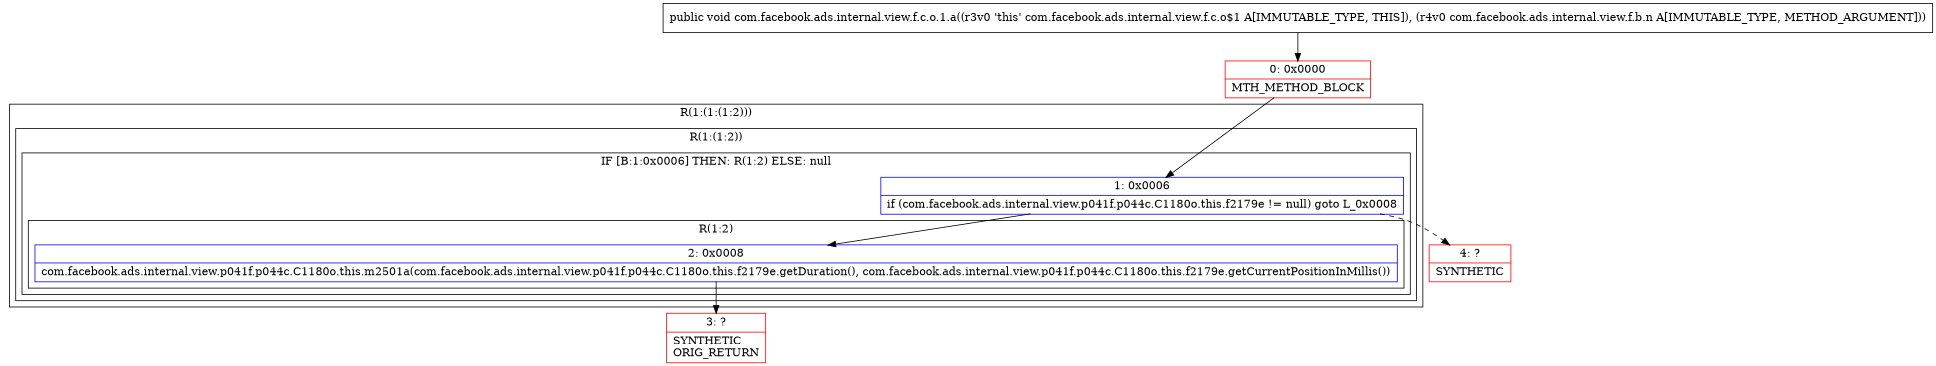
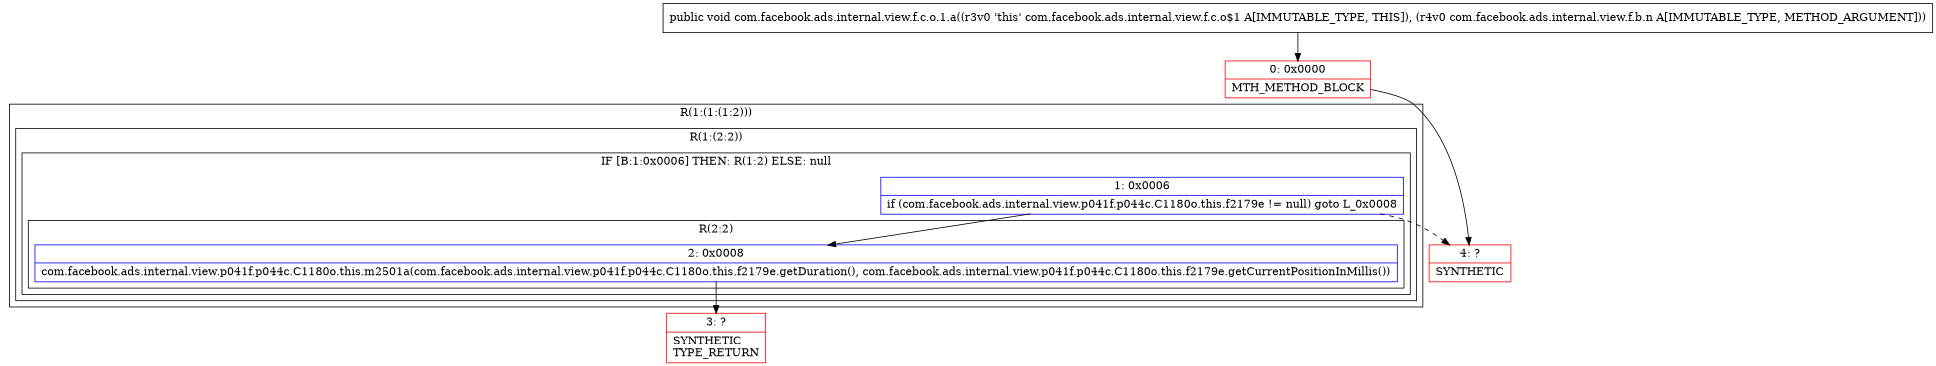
(1223, 135) -> (1443, 145)
(716, 138) -> (716, 138)
(716, 230) -> (716, 230)
(716, 353) -> (716, 353)
